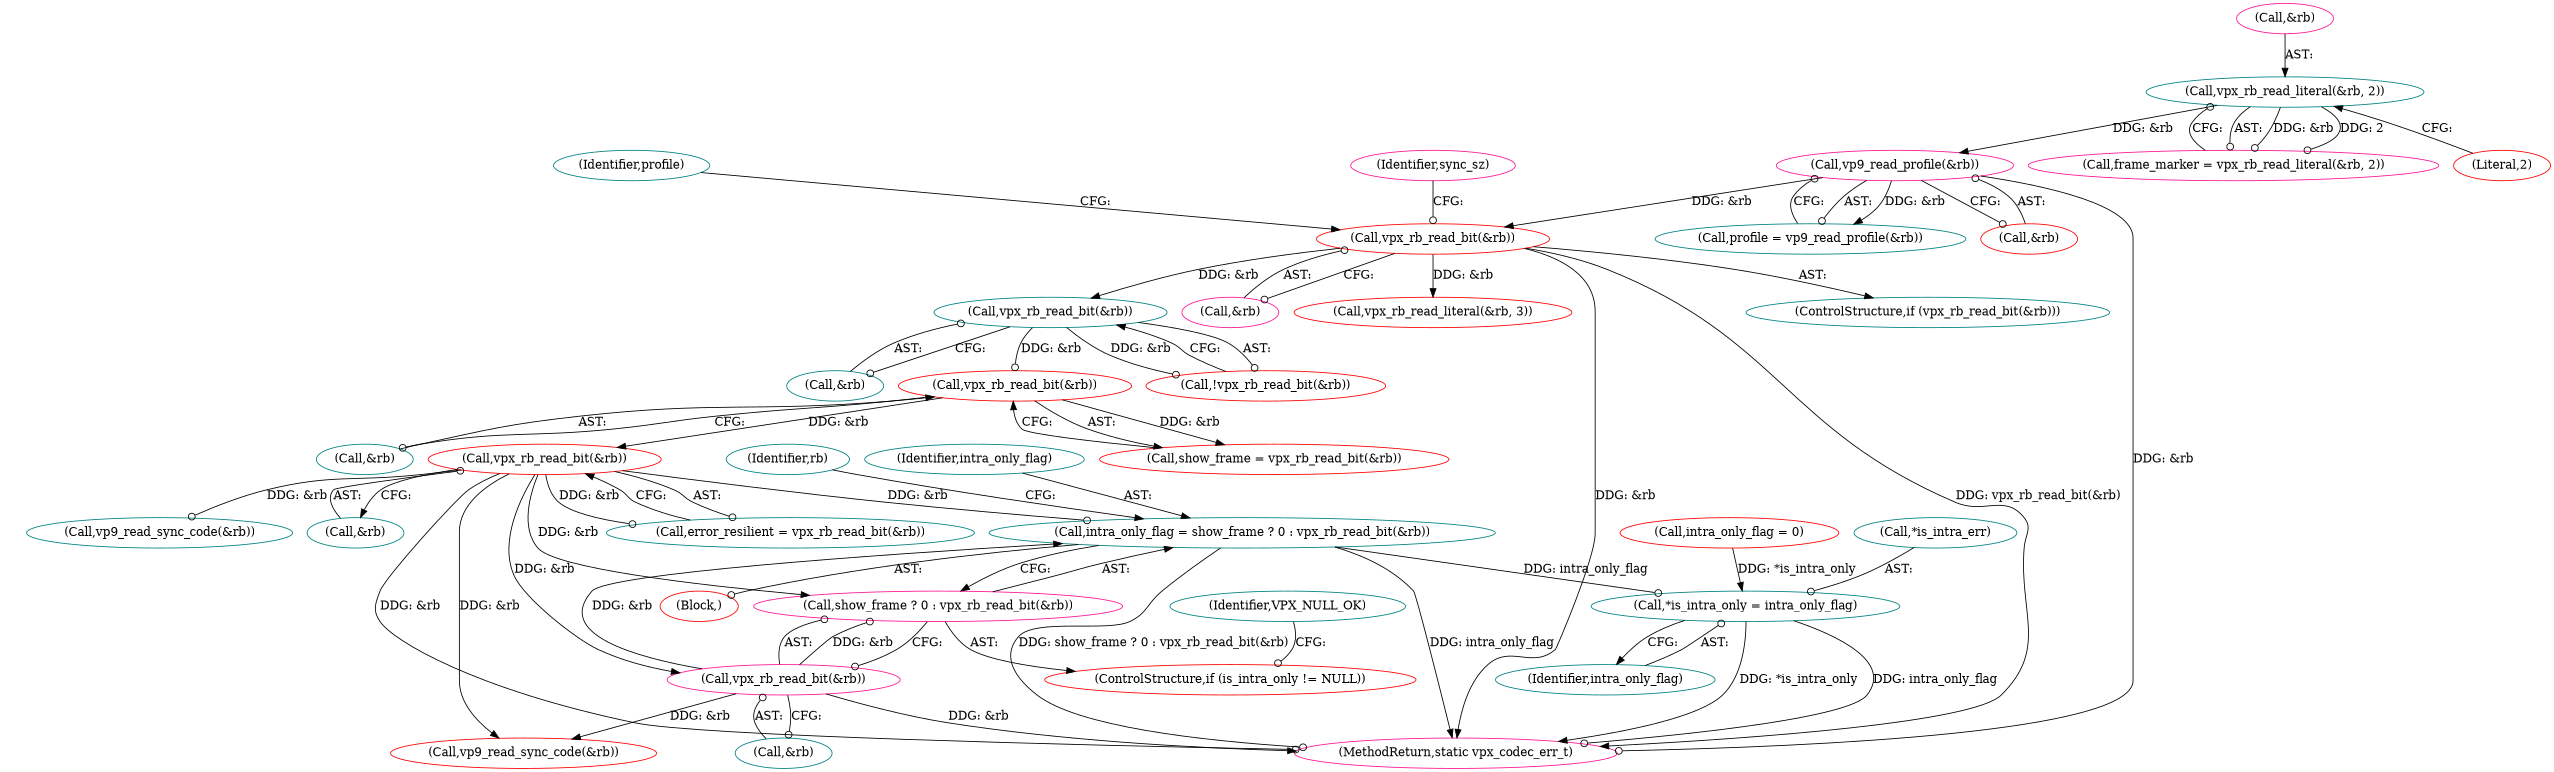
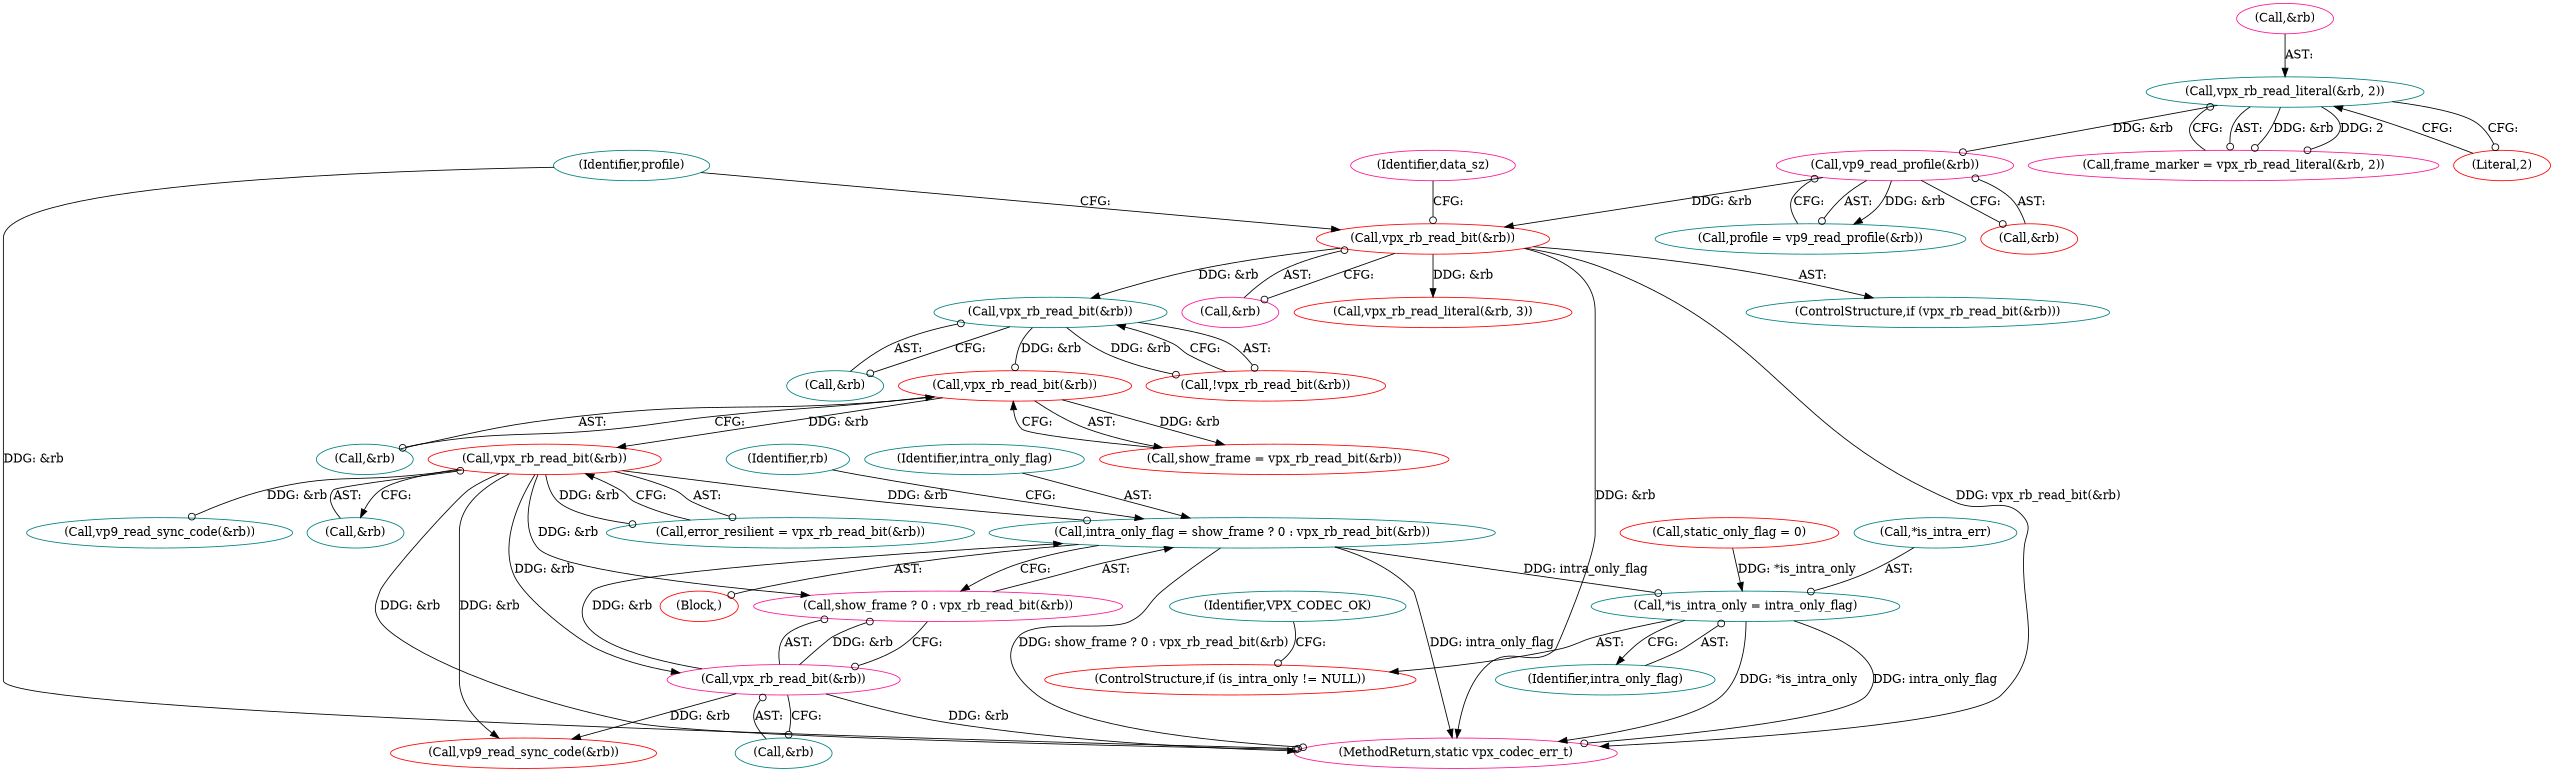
none -> (2449, 112)
(2092, 128) -> (2092, 128)
(1433, 166) -> (1433, 166)
(1729, 533) -> (1729, 533)
(1288, 606) -> (1288, 606)
(2133, 636) -> (145, 703)
(999, 660) -> (1564, 648)
